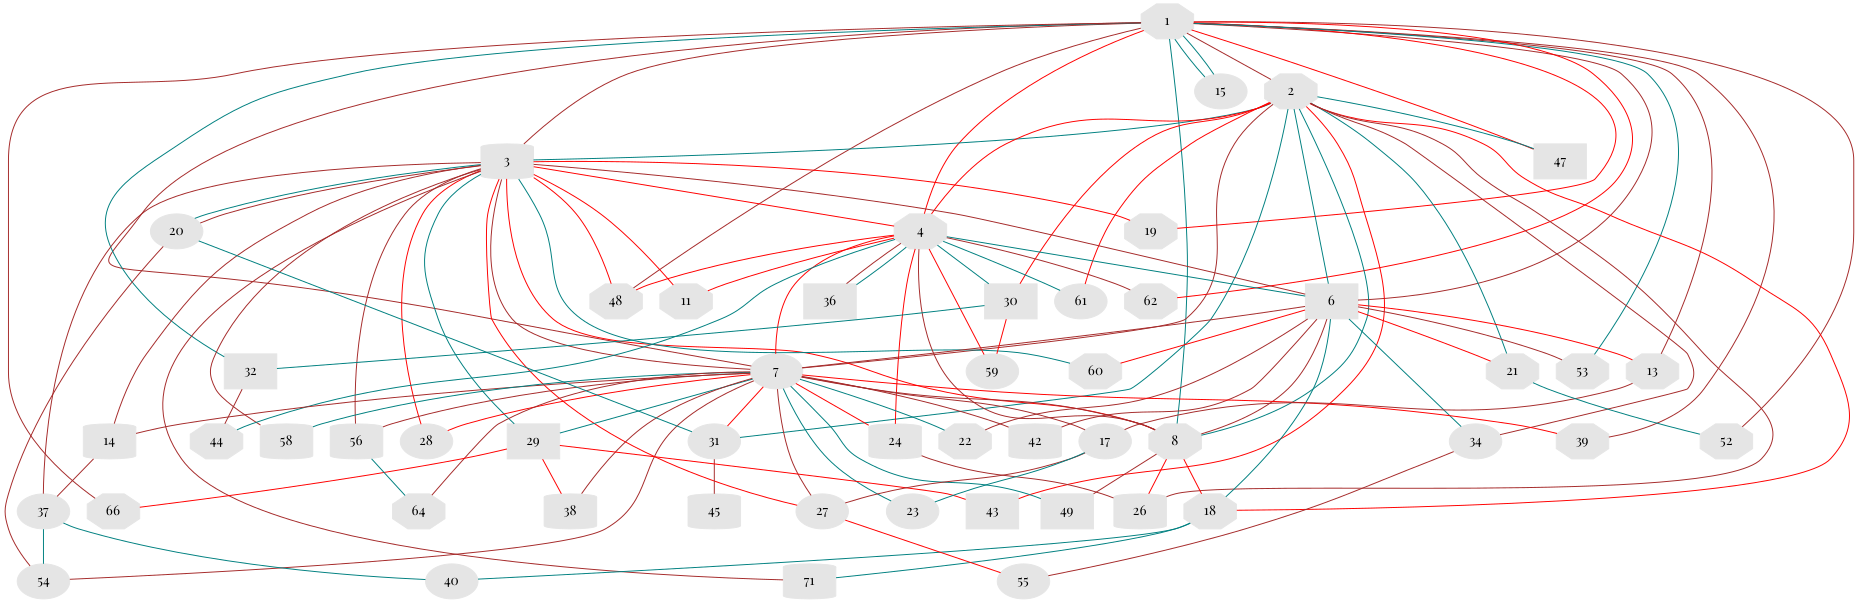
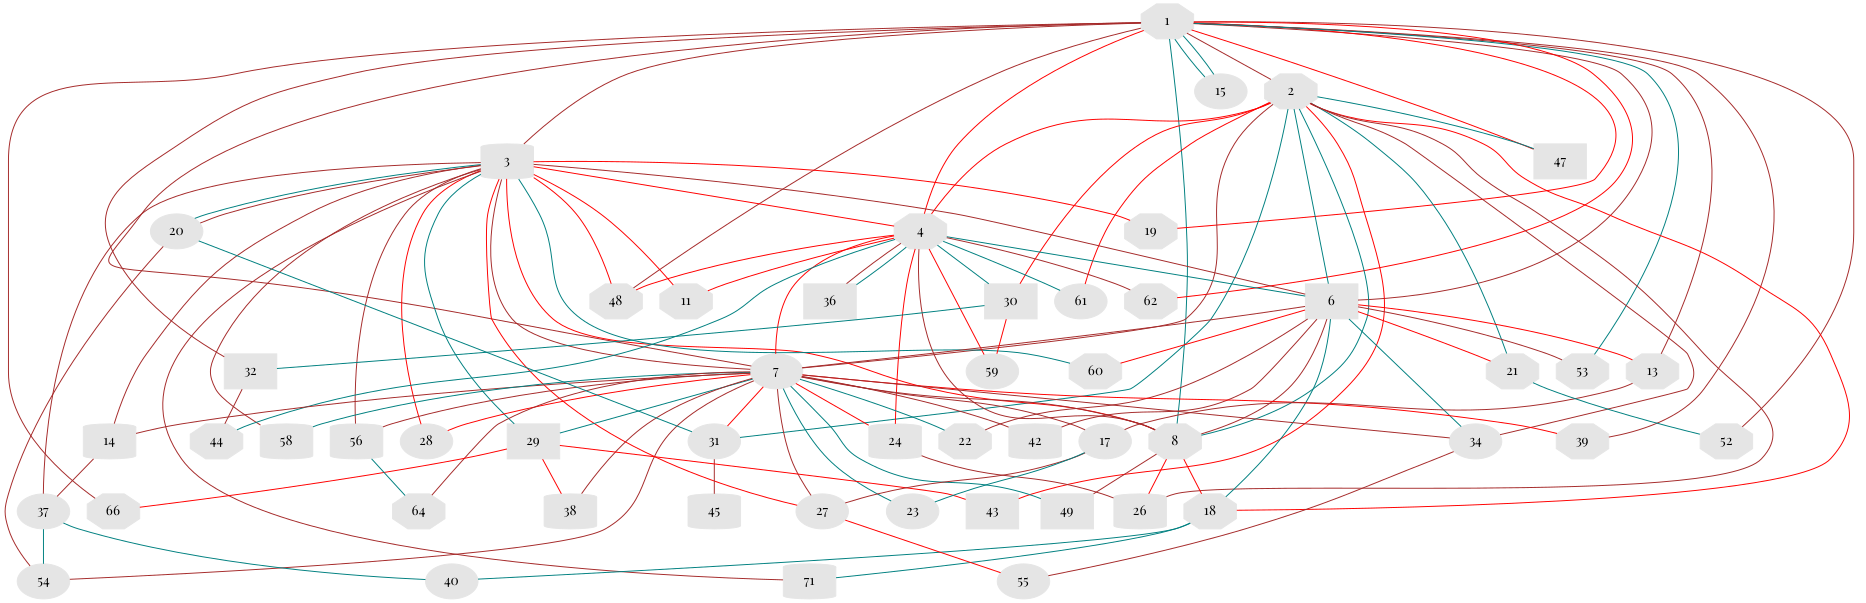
(503, 53) -> (503, 53)
(904, 146) -> none
none -> (1223, 416)
